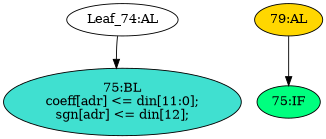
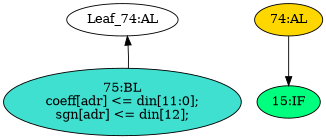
(289, 20) -> (289, 20)
(117, 48) -> (128, 57)
(289, 102) -> (289, 102)
